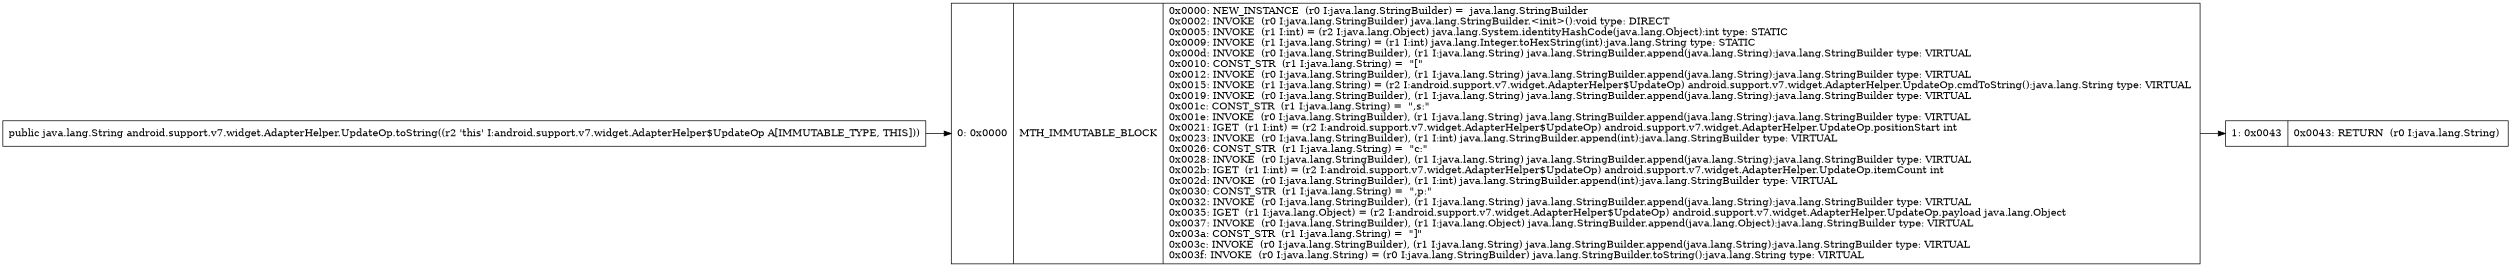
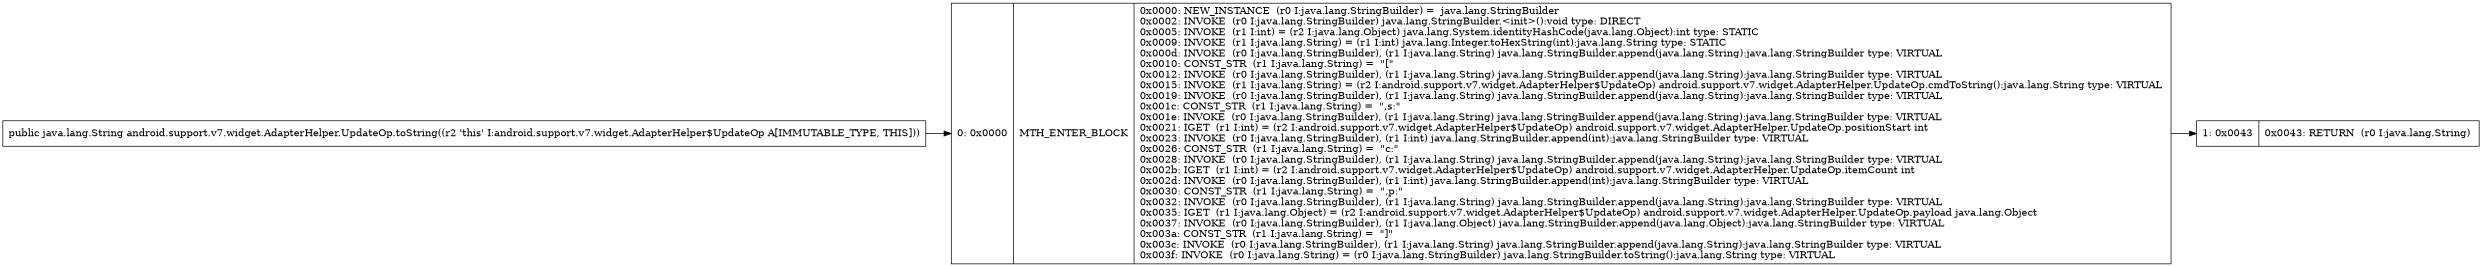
(1088, 133) -> (1074, 133)
